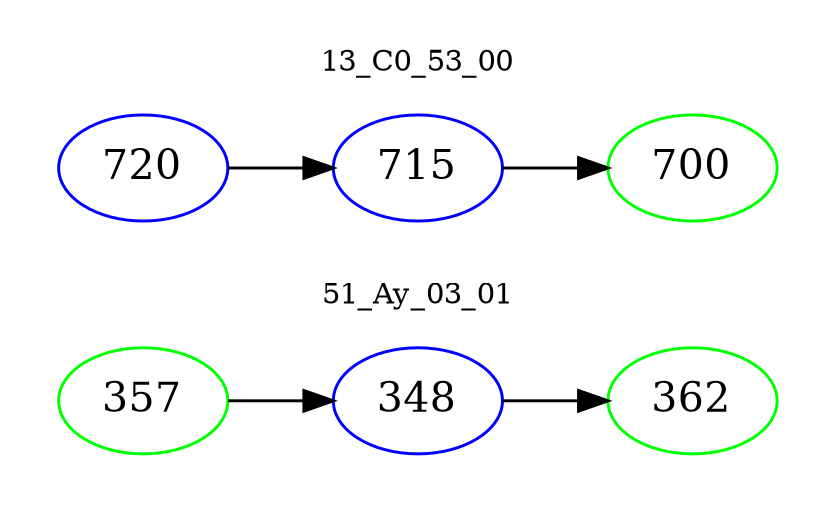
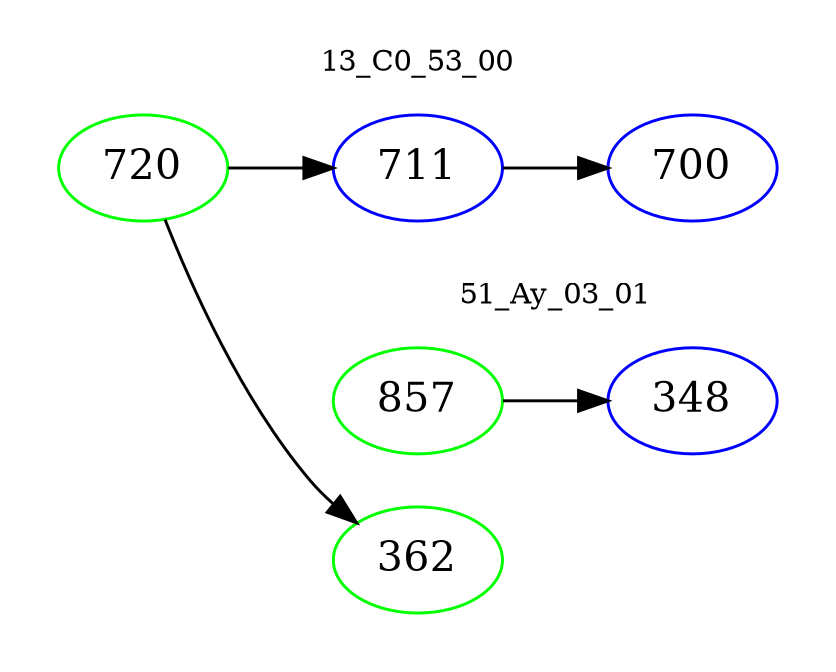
(143, 168) -> (143, 168)
(418, 168) -> (418, 168)
(693, 168) -> (693, 168)
(143, 401) -> (418, 401)
(541, 401) -> (236, 370)
